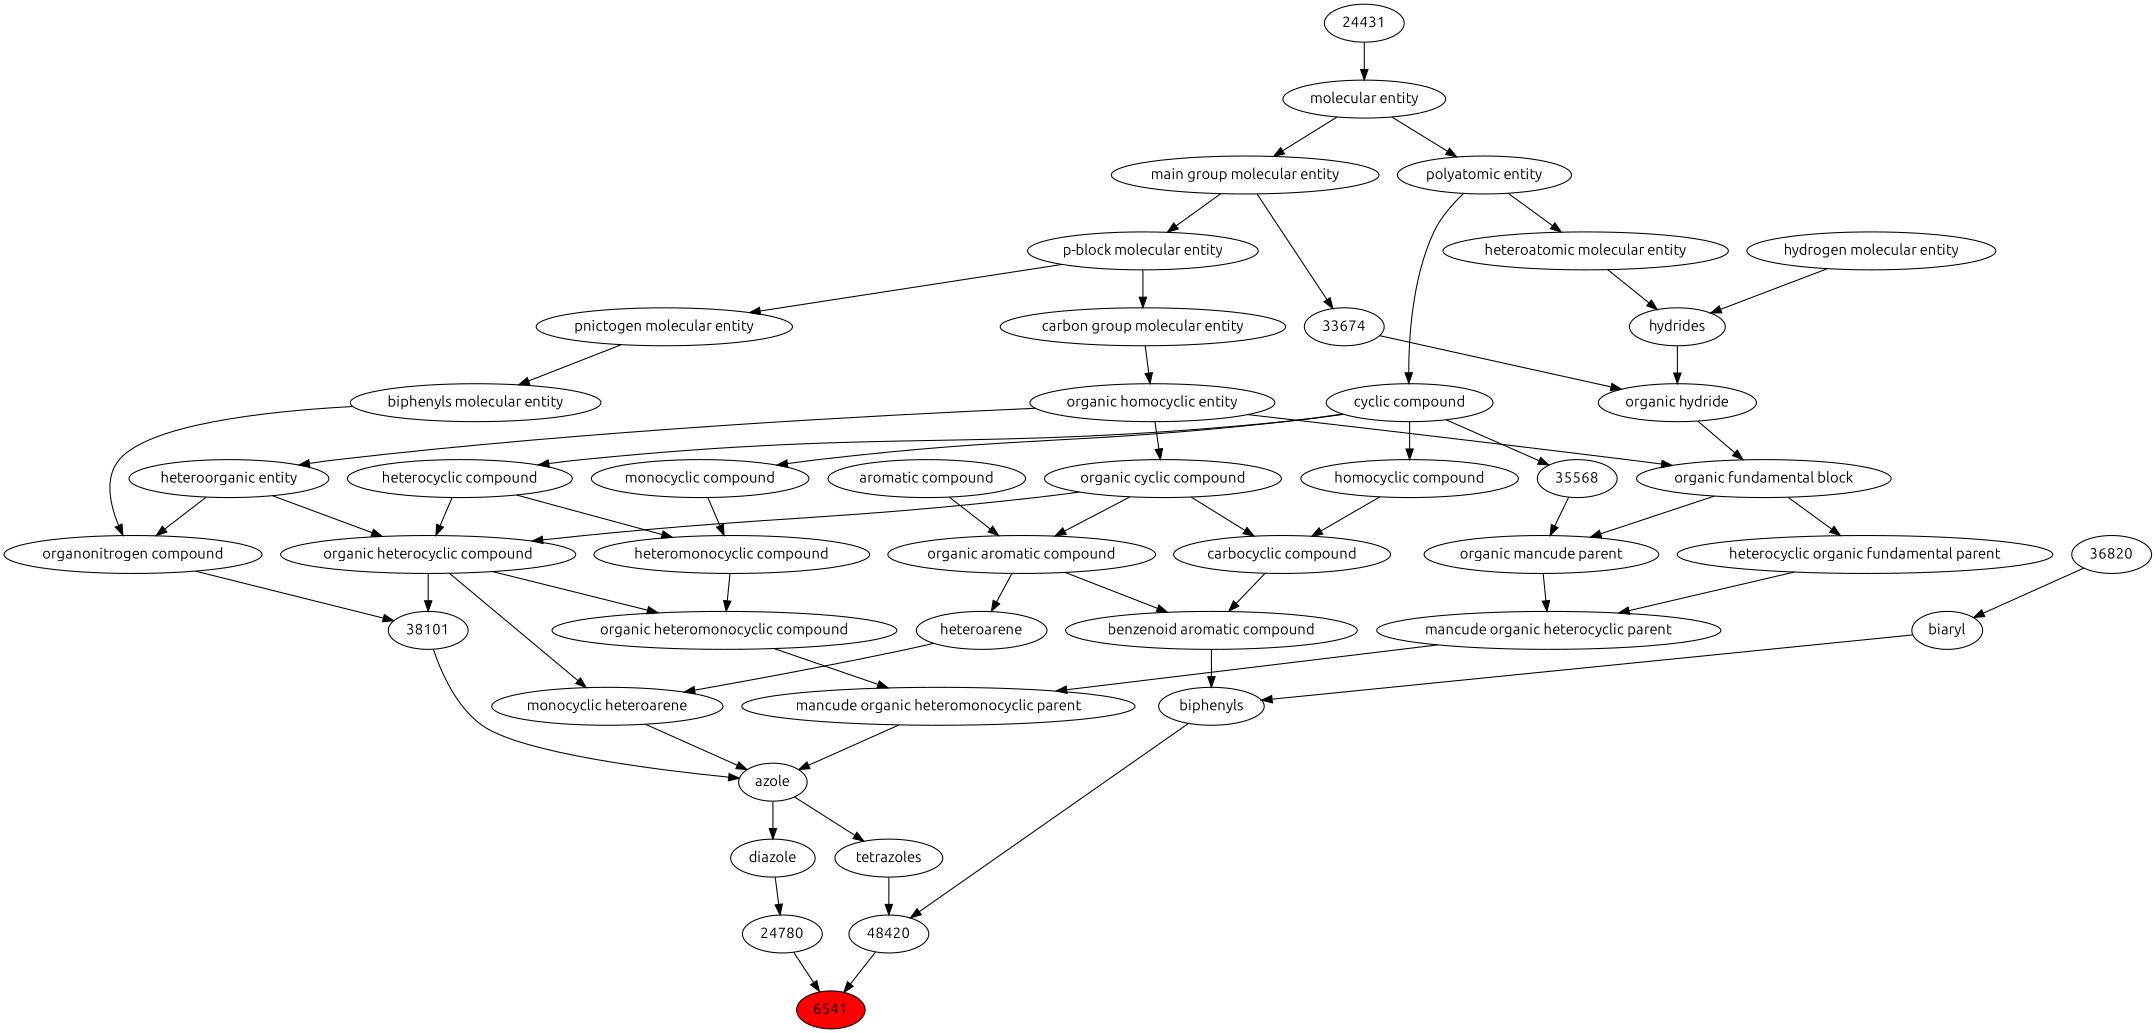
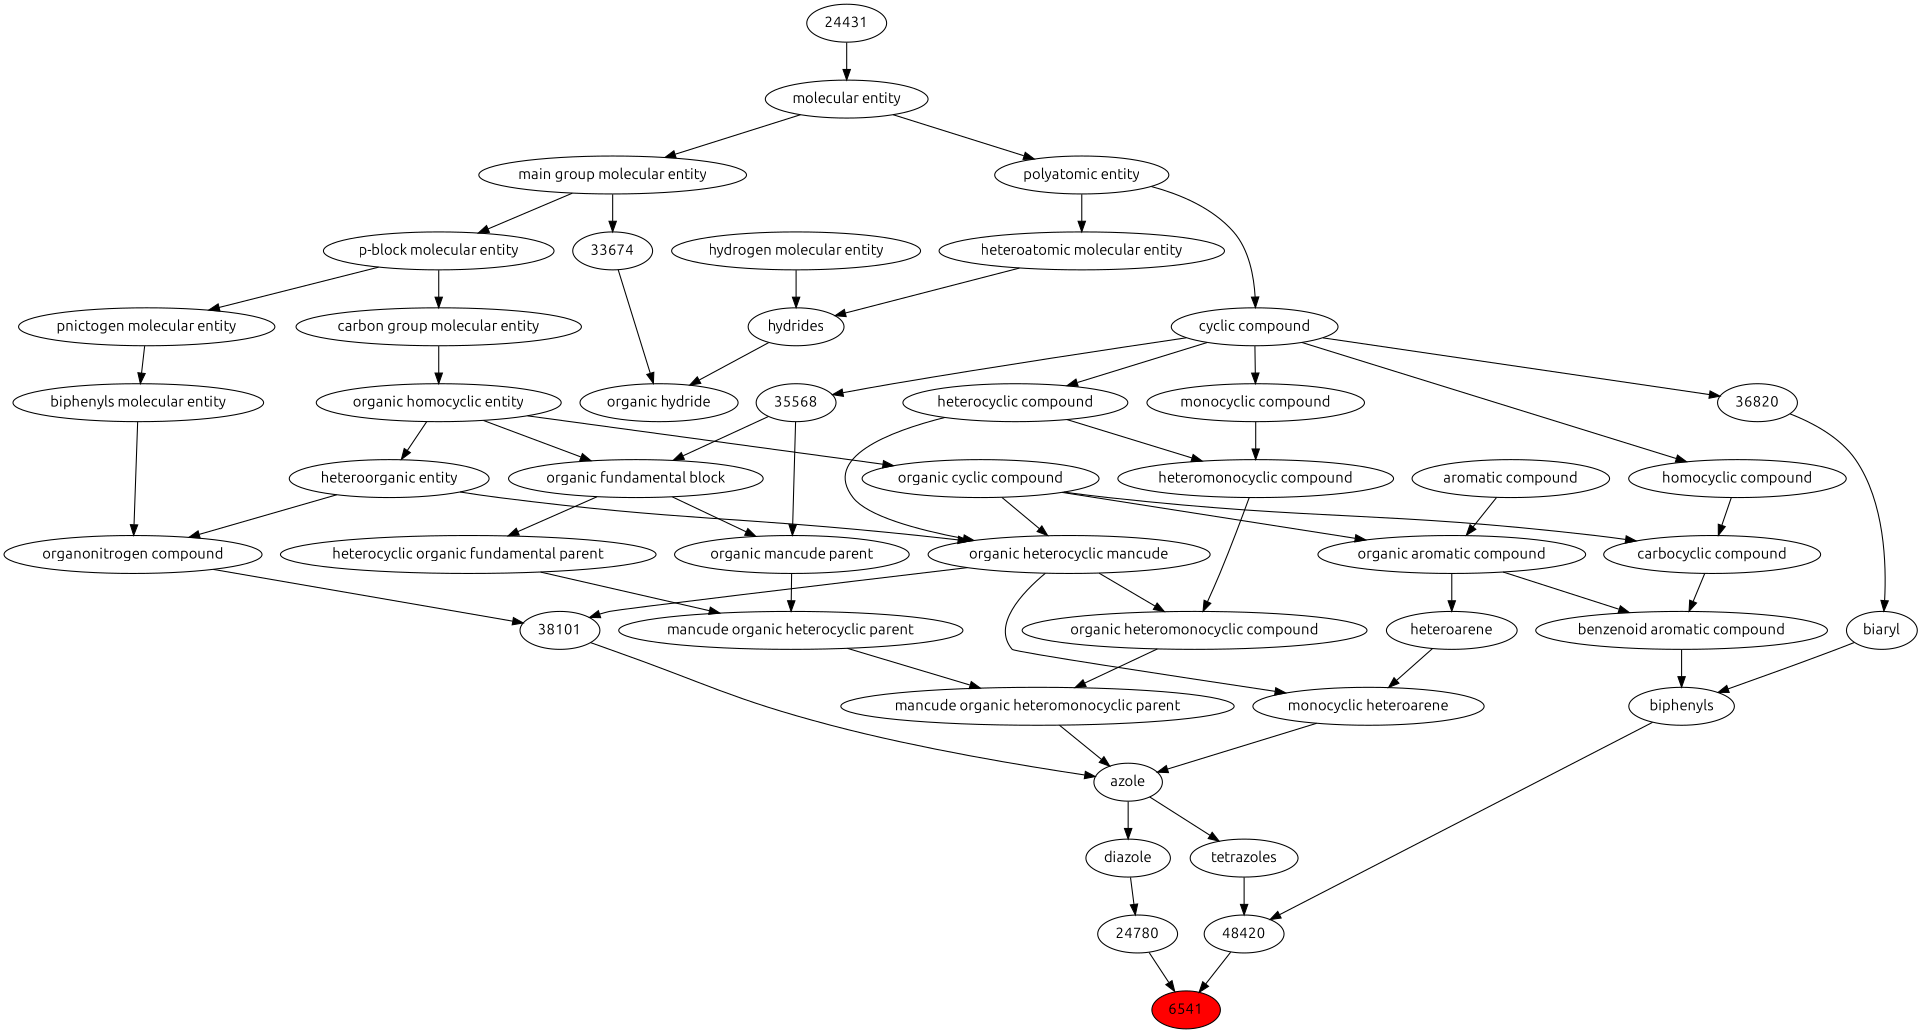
none -> (1516, 366)
(1716, 437) -> (726, 436)
(428, 554) -> (1069, 554)
